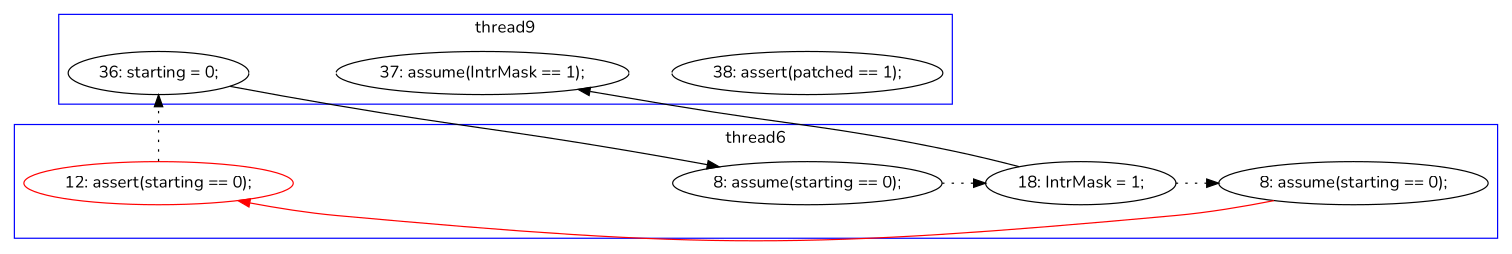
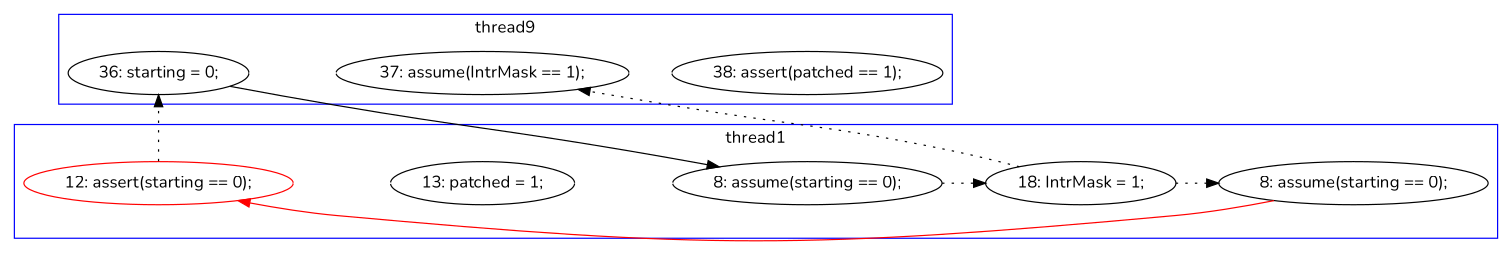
(849, 132) -> (849, 132)
(756, 138) -> (756, 138)
none -> (483, 183)
